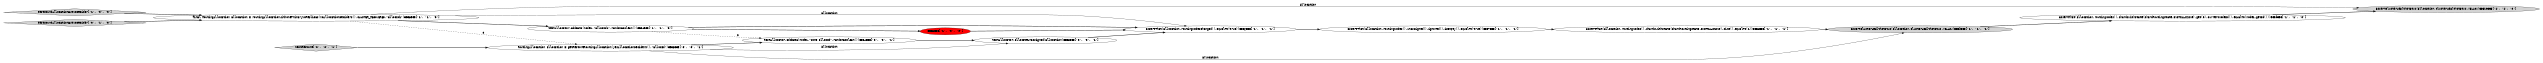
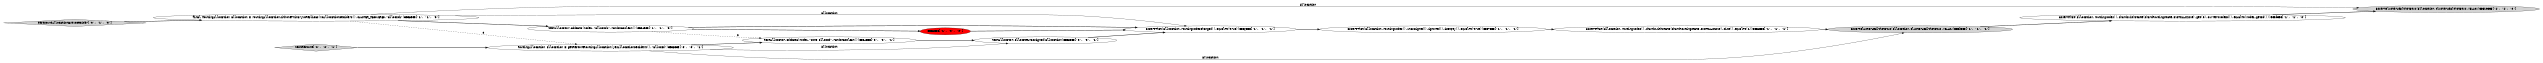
(75, 12) -> none
